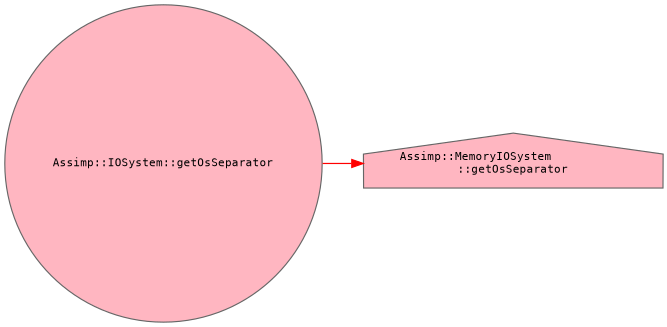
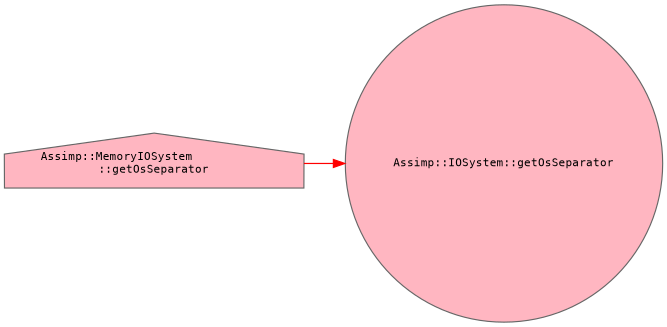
(337, 163) -> (319, 163)
